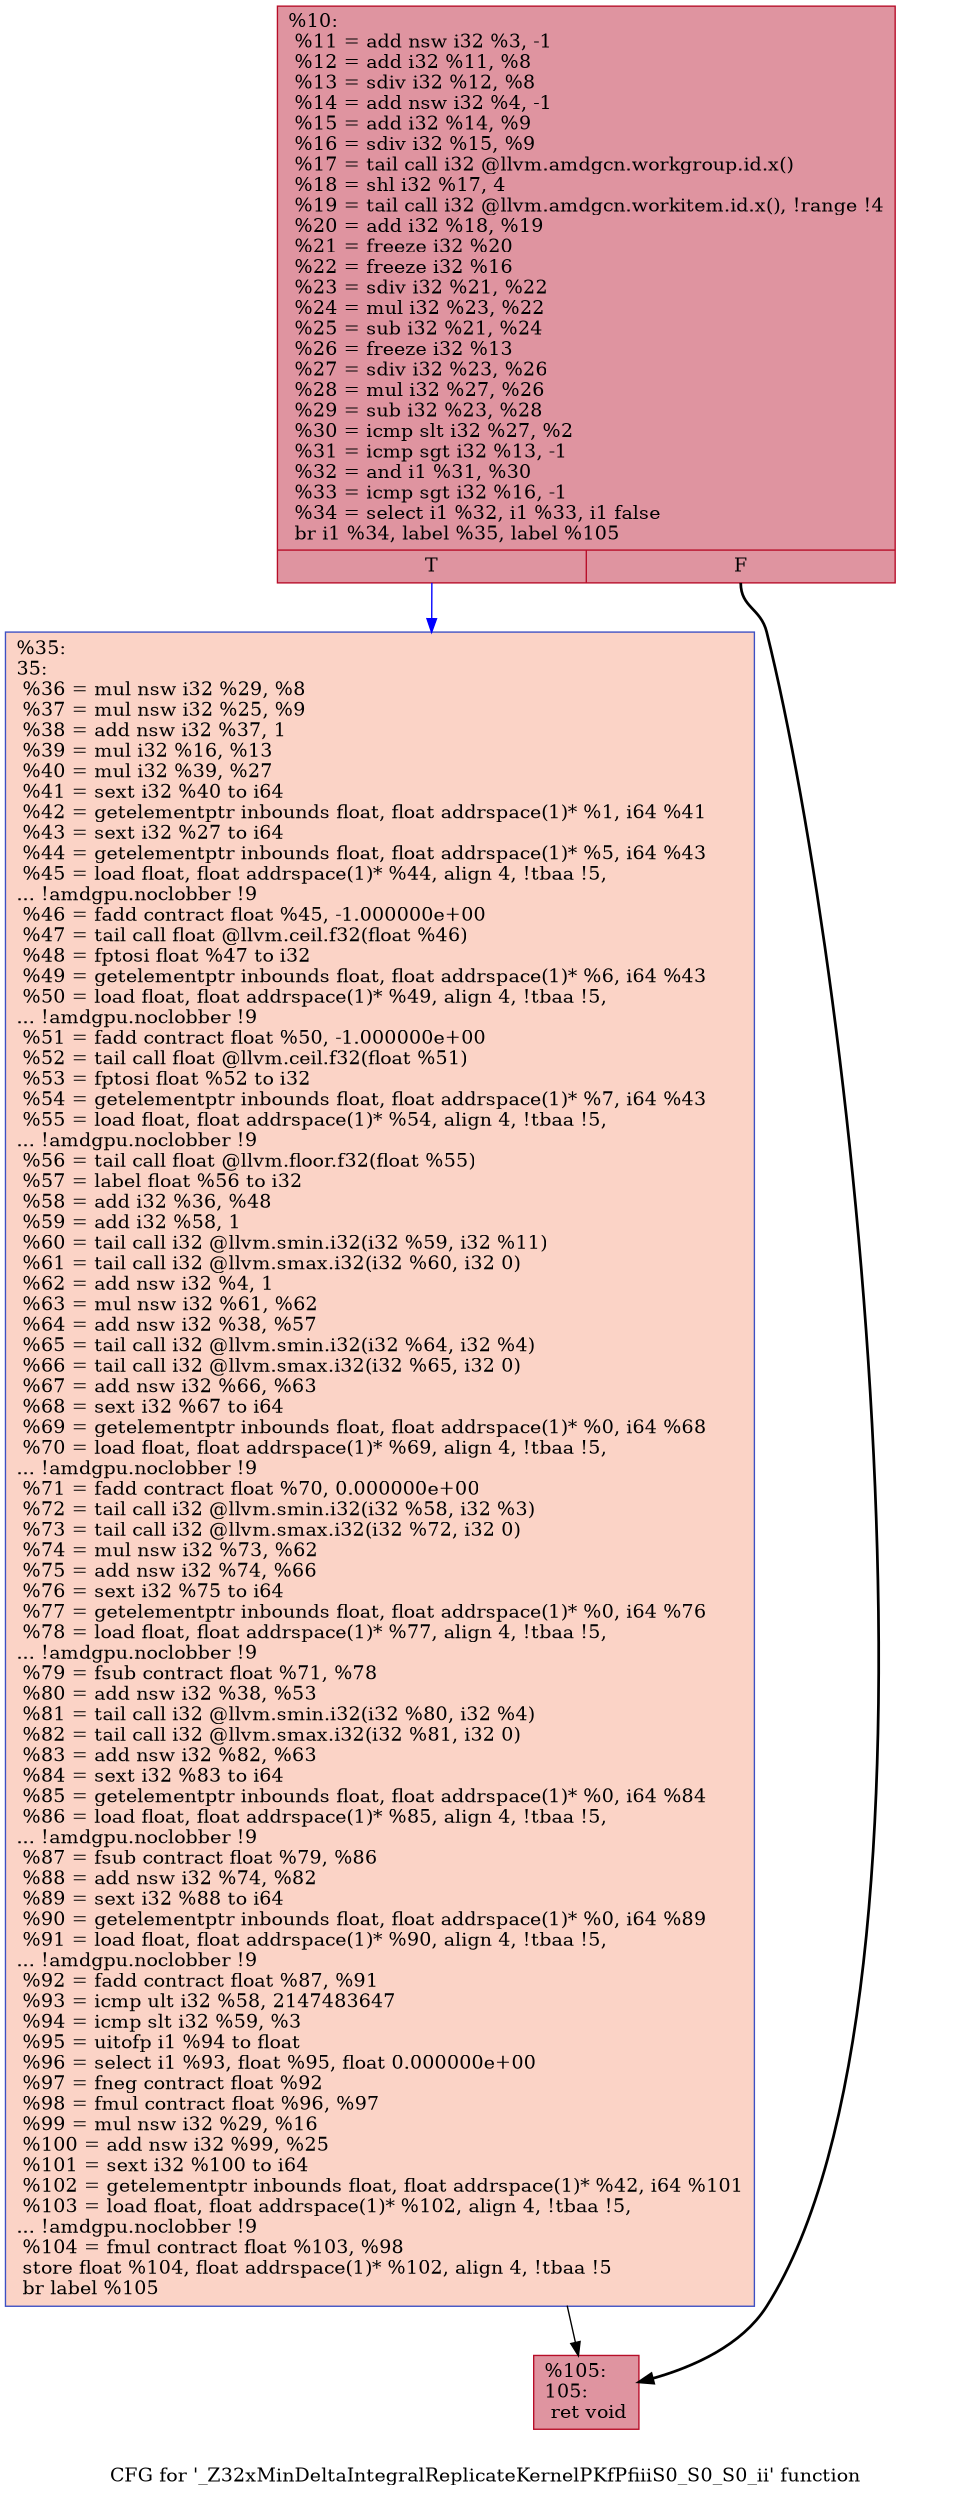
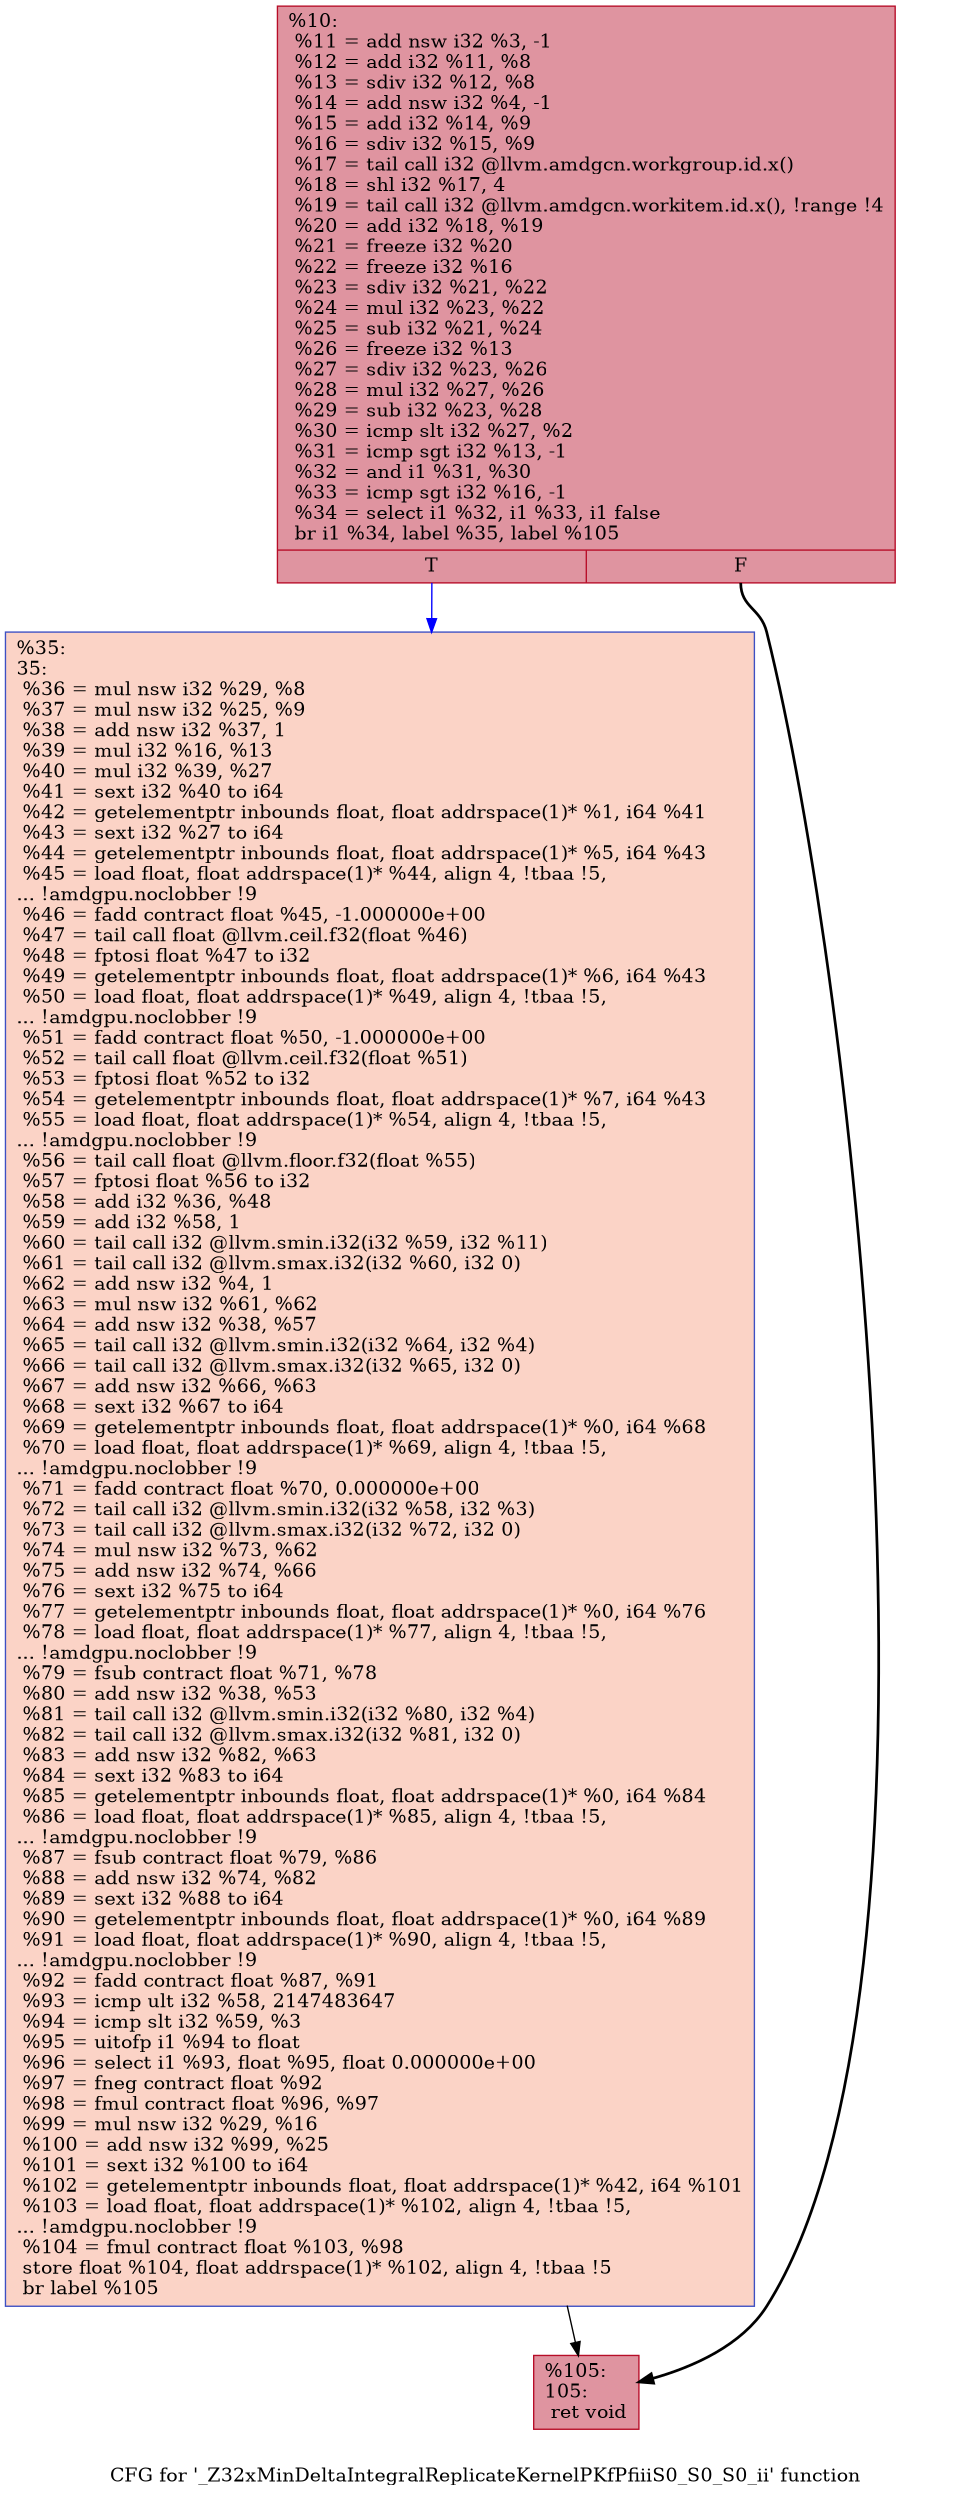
(160, 1181) -> (164, 1181)
